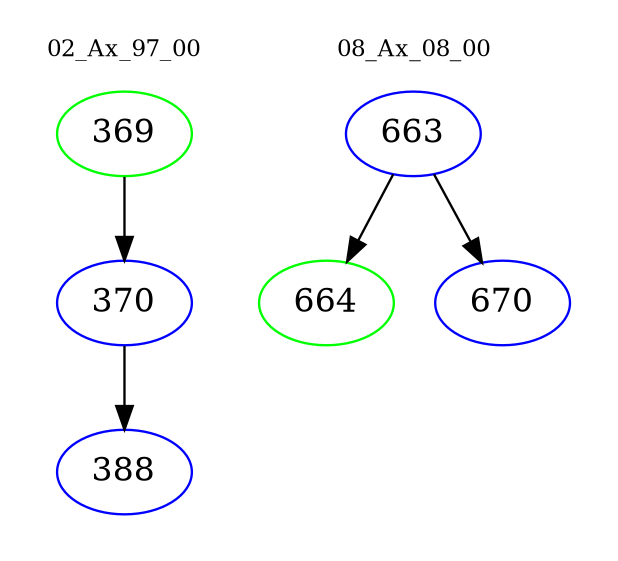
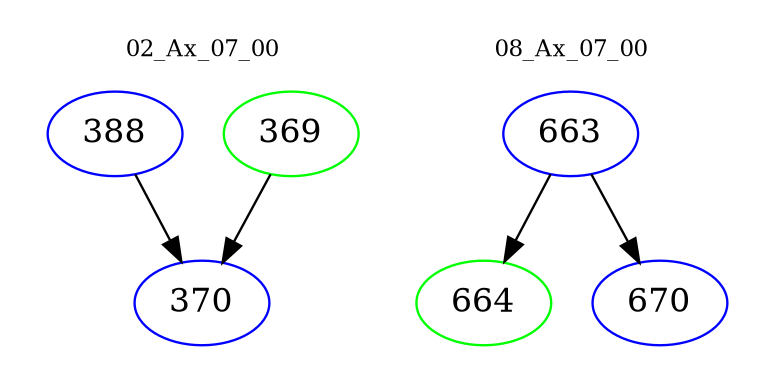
(124, 50) -> (203, 50)
(415, 50) -> (572, 50)
(124, 376) -> (153, 207)
